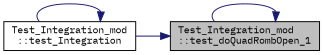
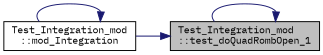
(70, 36) -> (70, 36)
